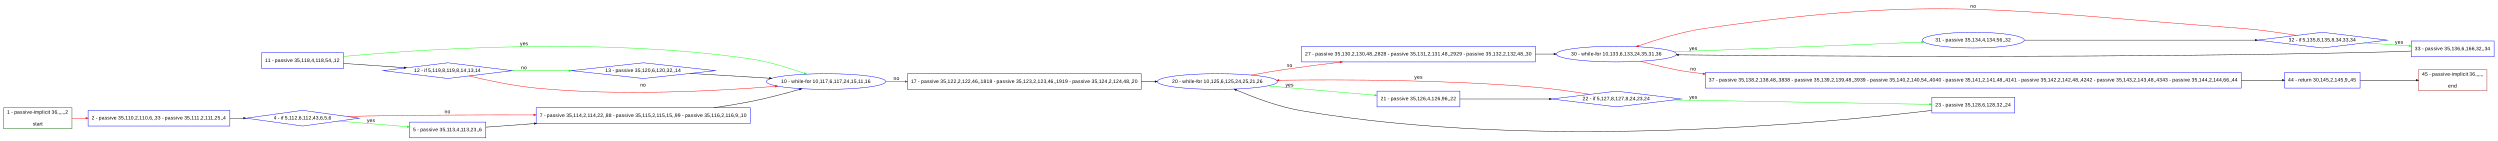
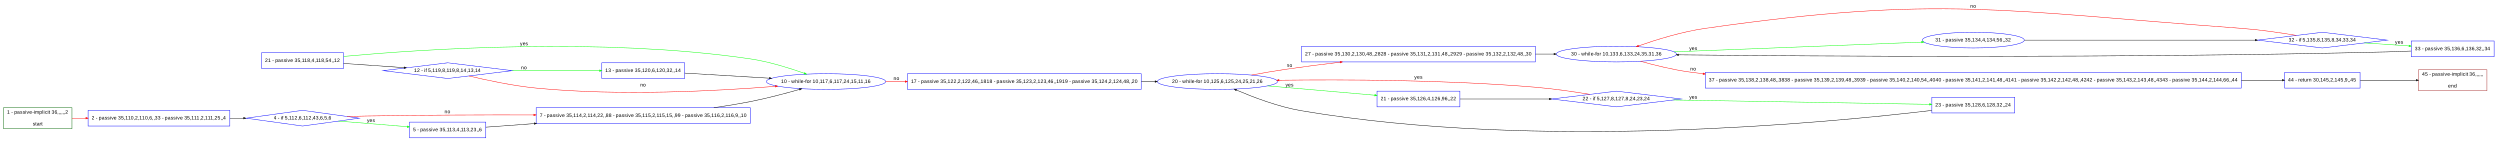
(2453, 49) -> (2453, 49)
(303, 61) -> (303, 61)
(643, 71) -> (643, 71)
